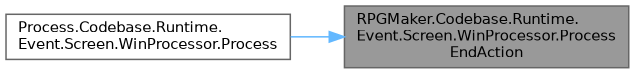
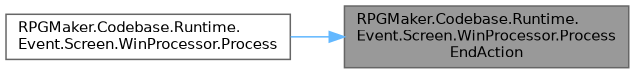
(148, 37) -> (148, 37)
